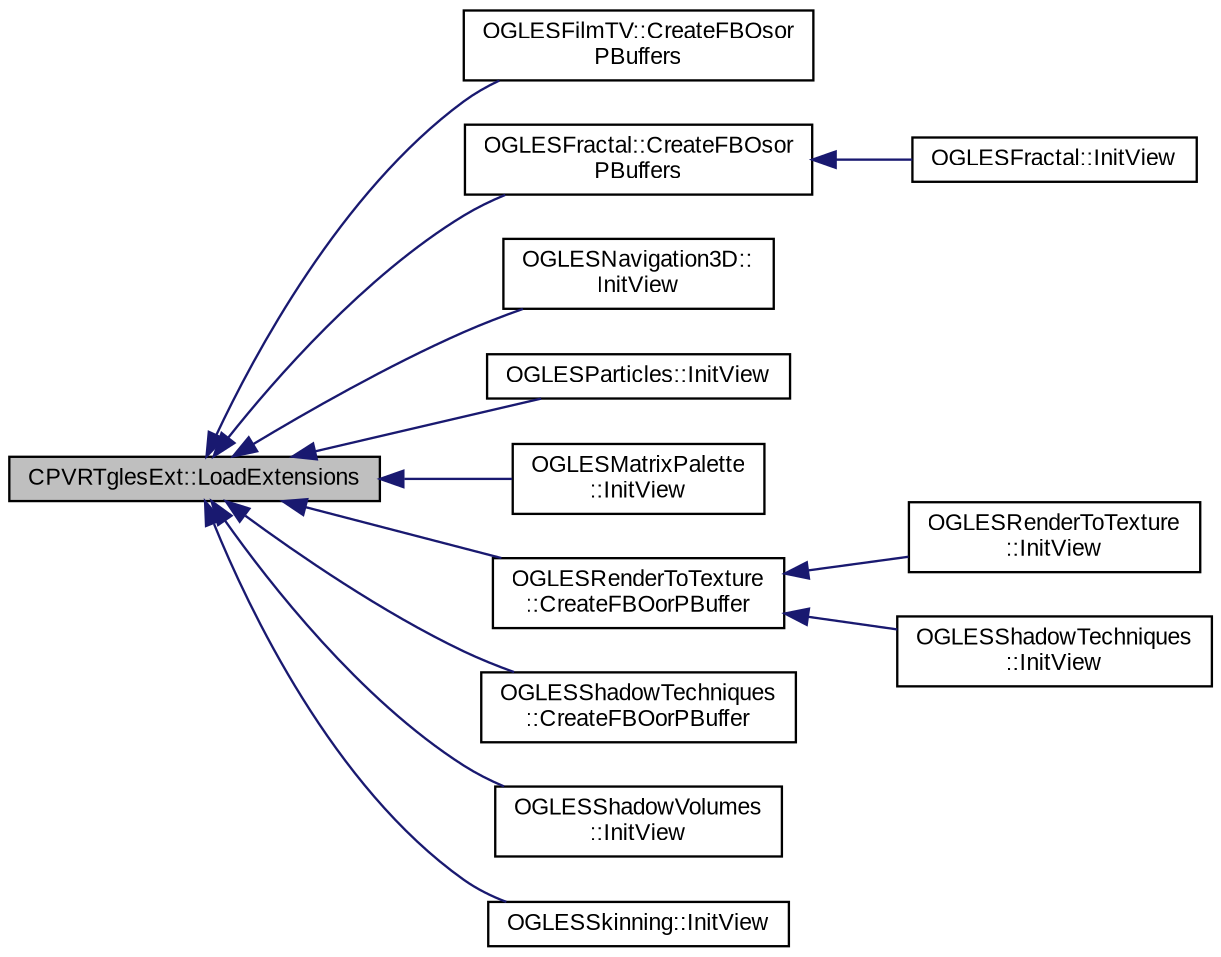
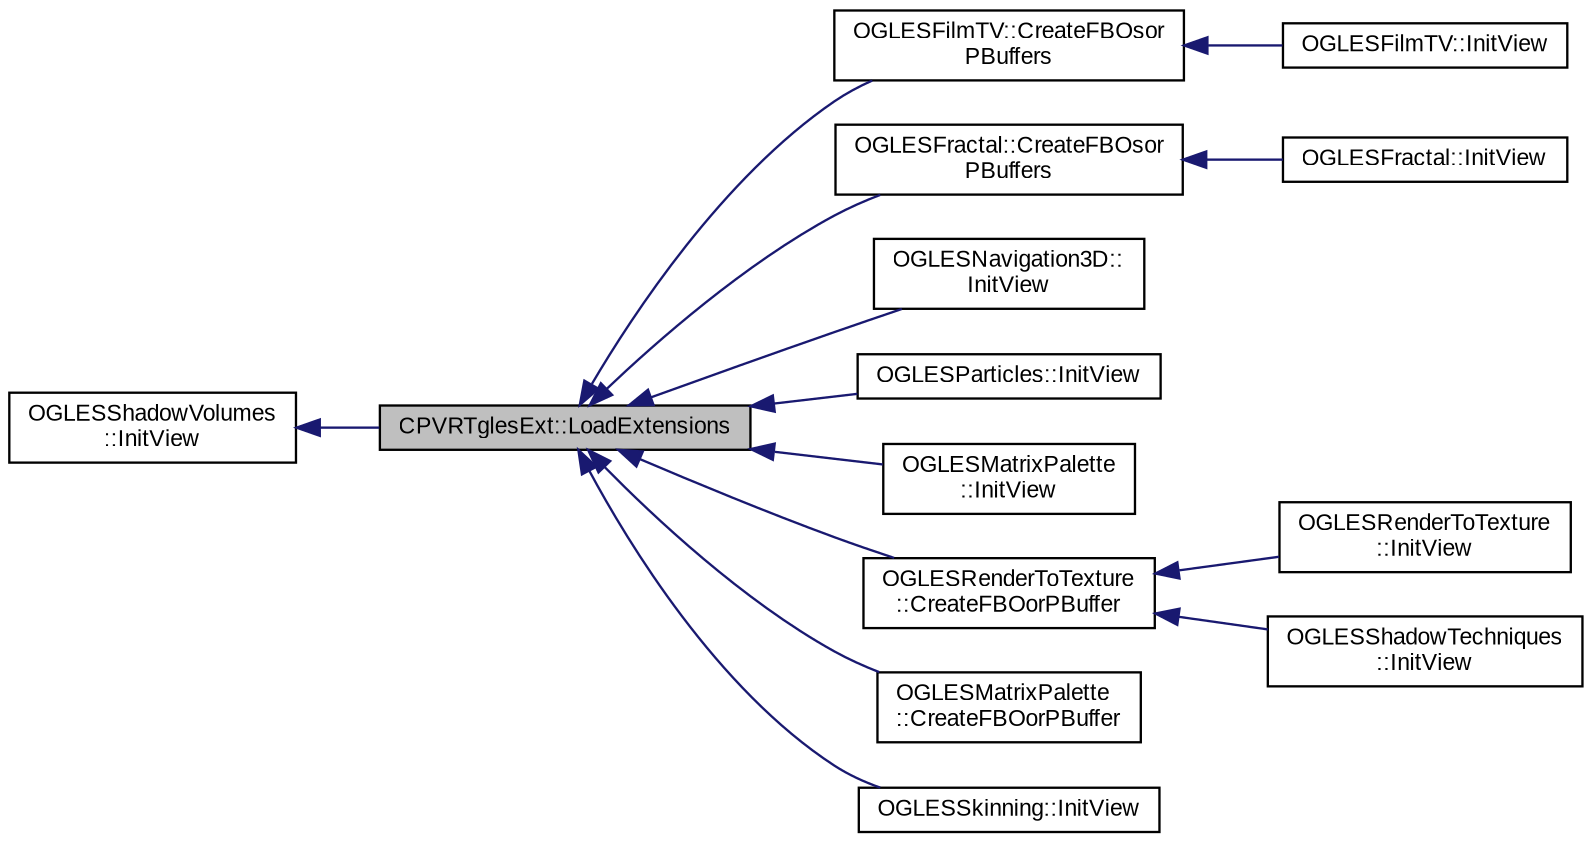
none -> (1425, 45)
(349, 670) -> (350, 428)
(639, 707) -> (1009, 707)
